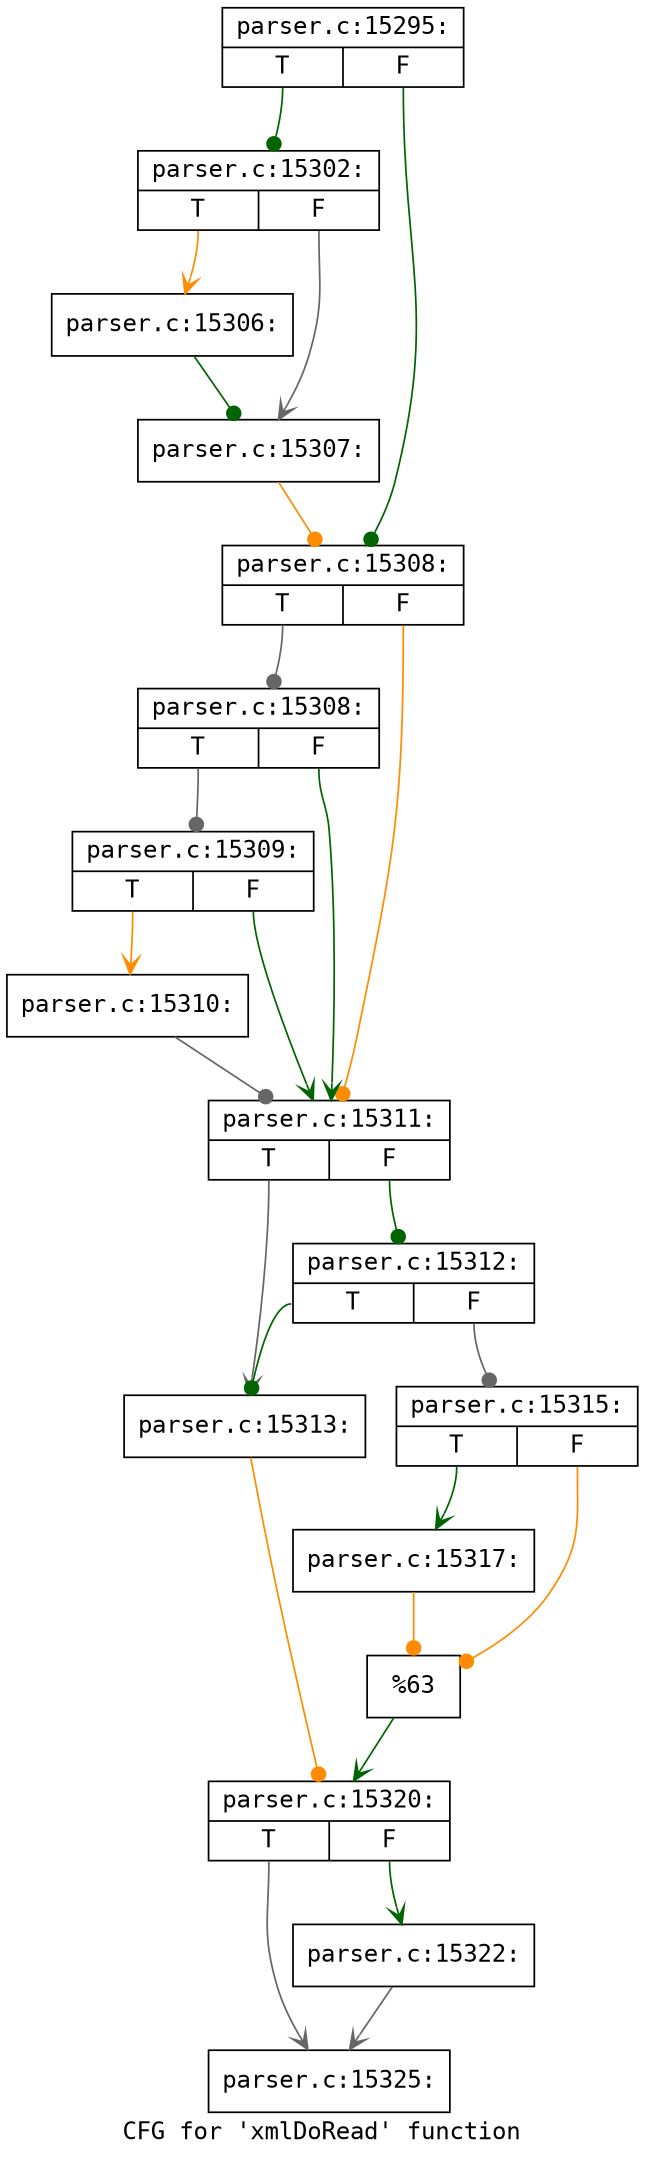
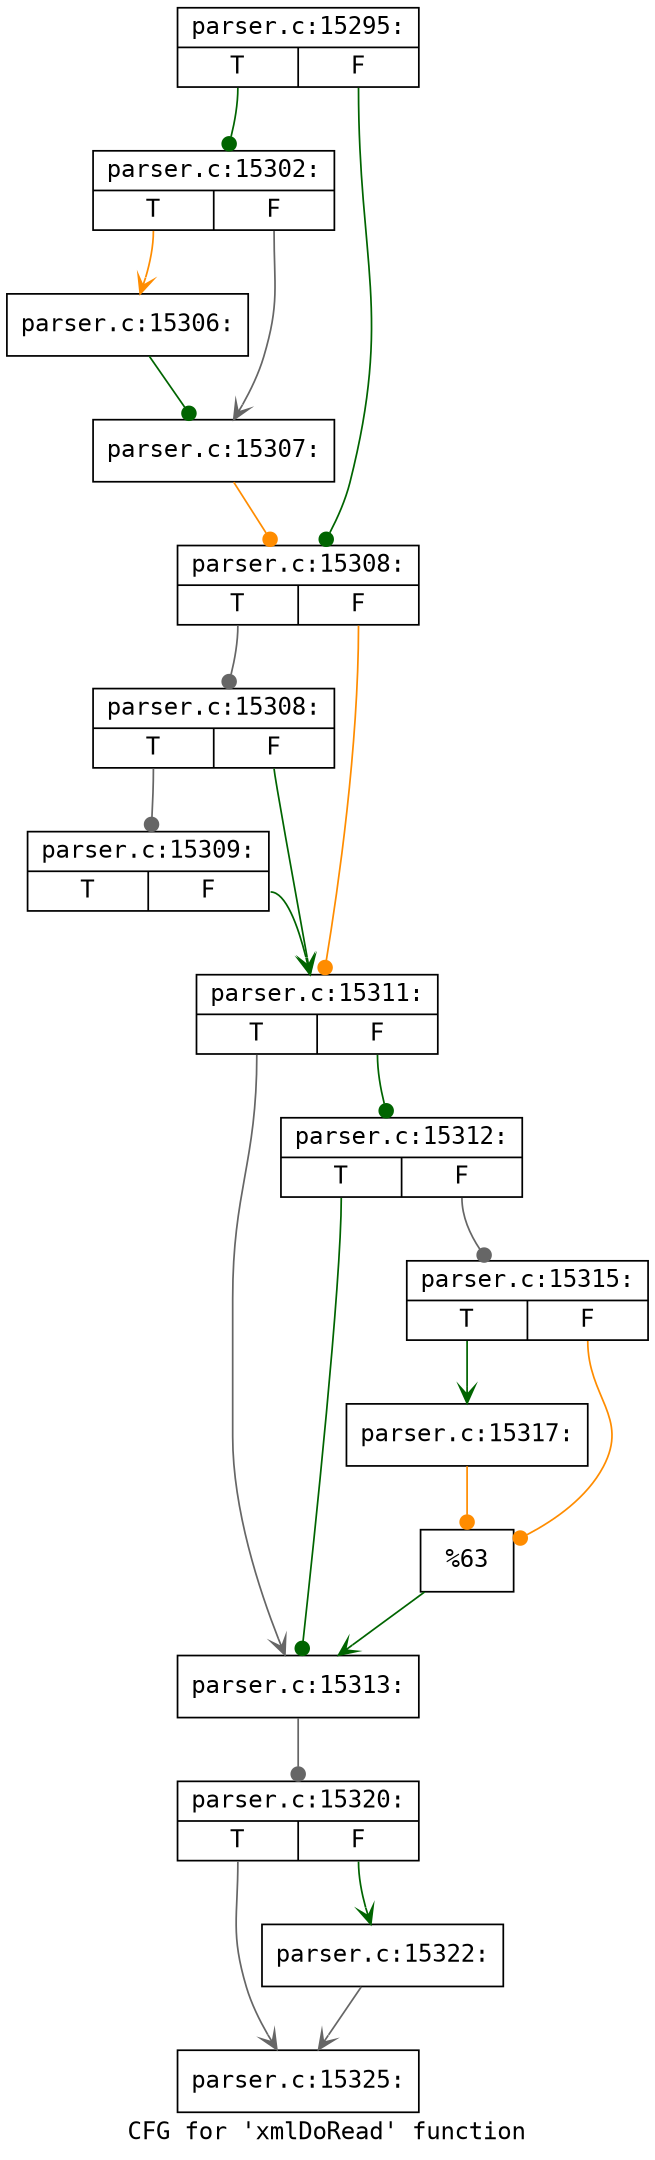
(128, 1006) -> none
(282, 1613) -> (298, 1742)
(378, 1742) -> (388, 1618)
